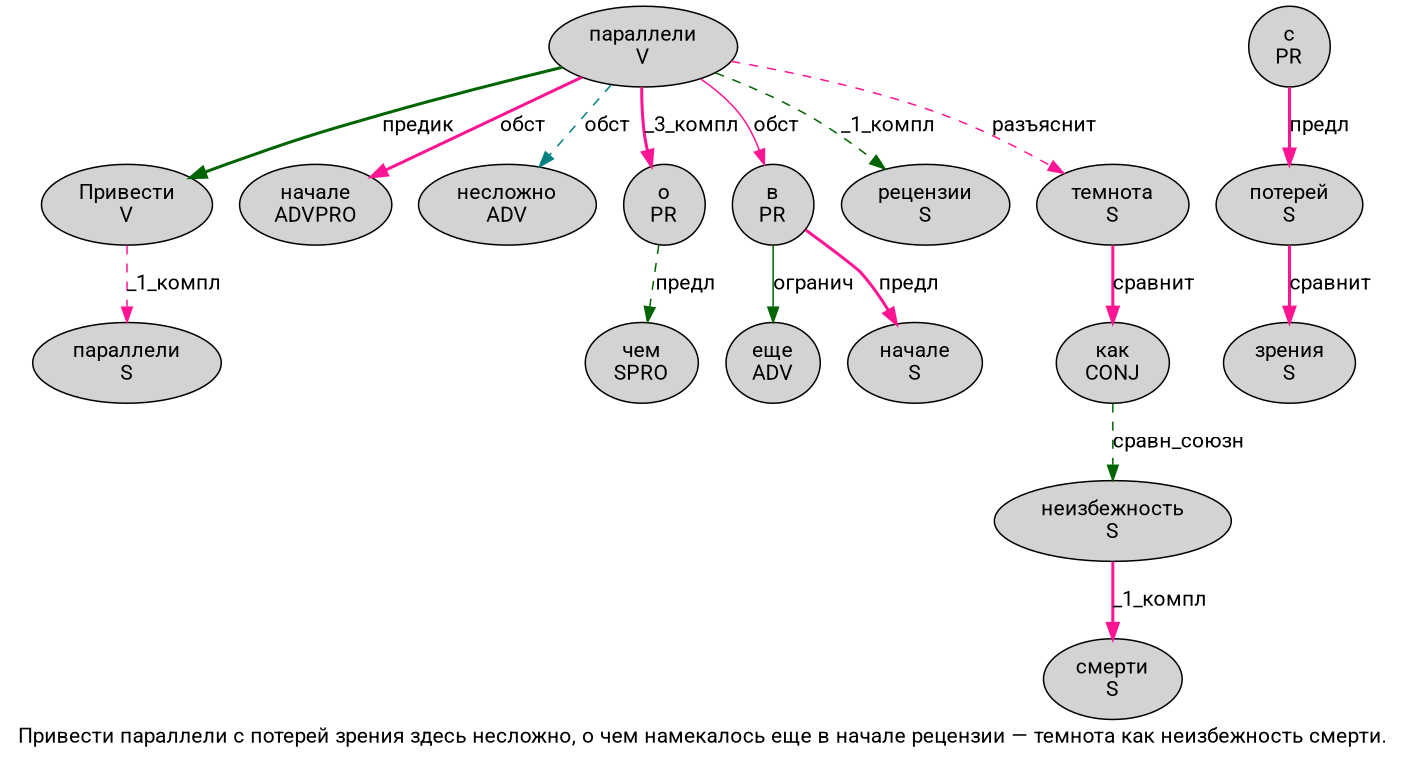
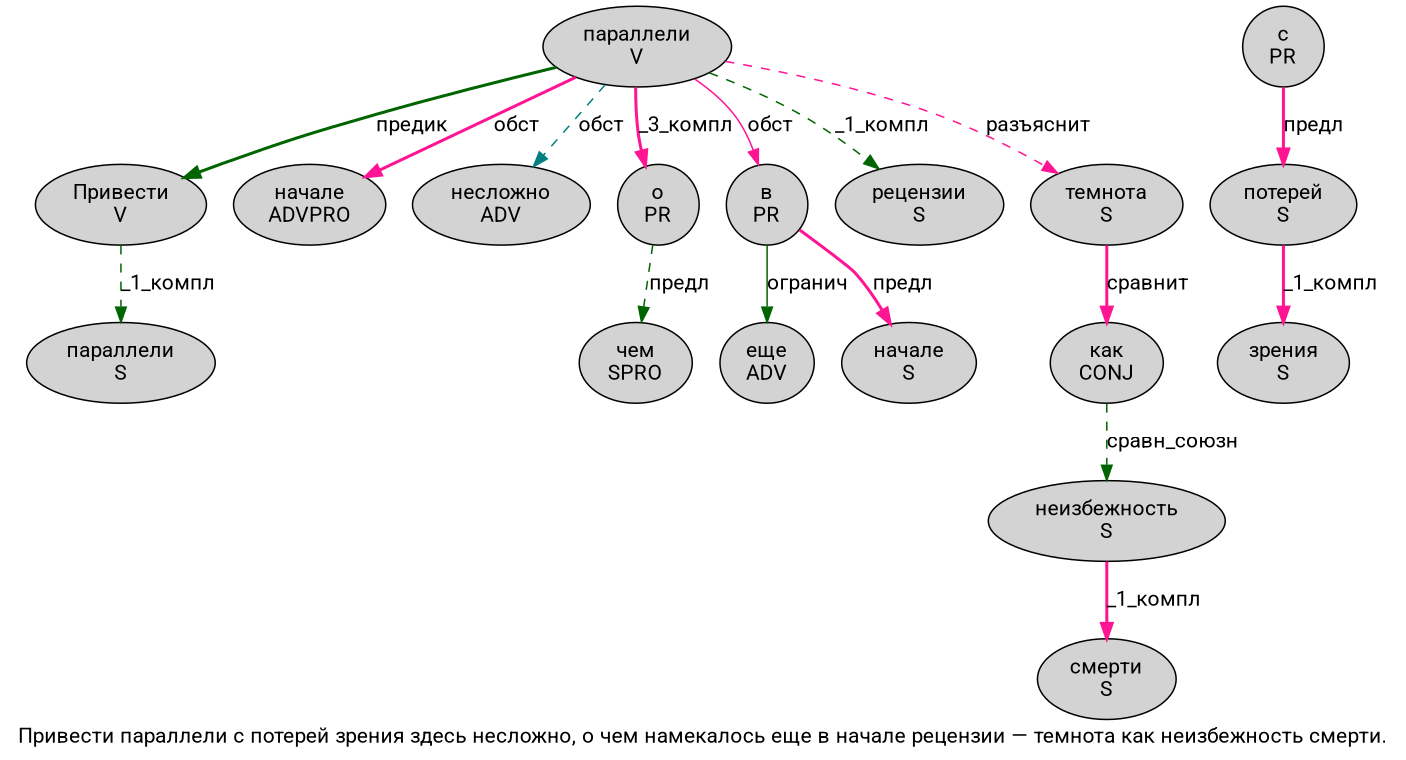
(127, 276) -> (121, 276)
(1331, 284) -> (1331, 284)
